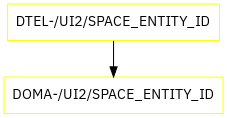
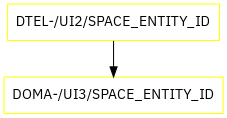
(114, 95) -> (114, 95)
